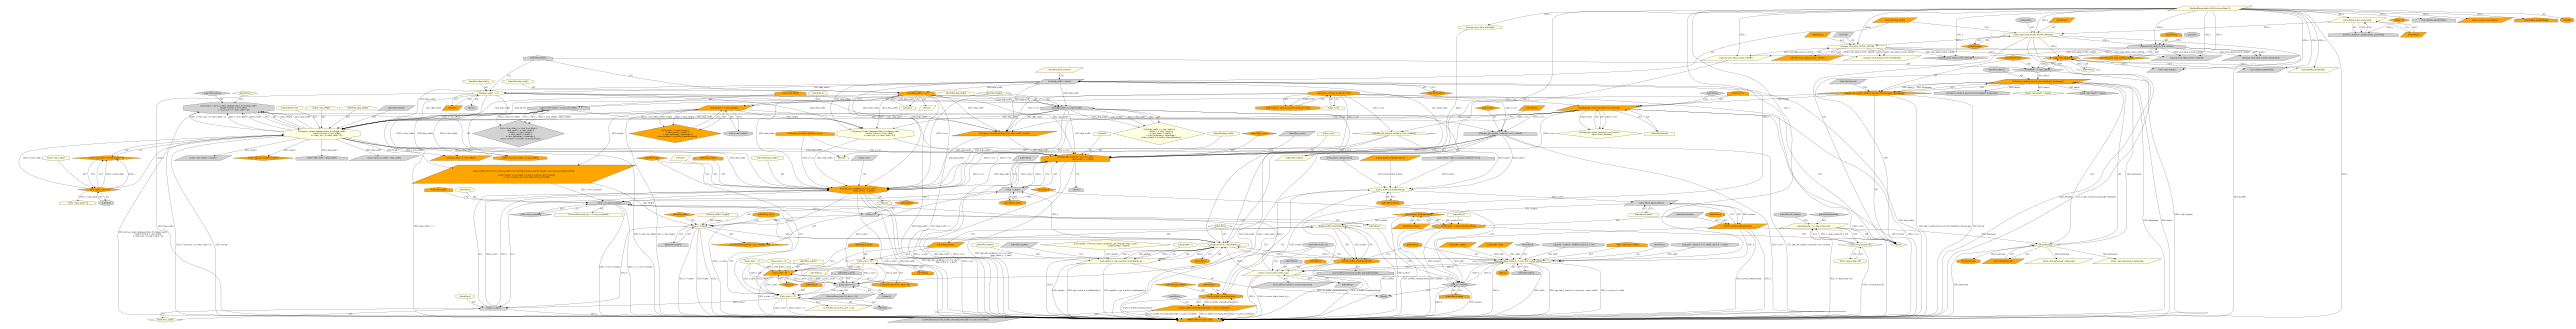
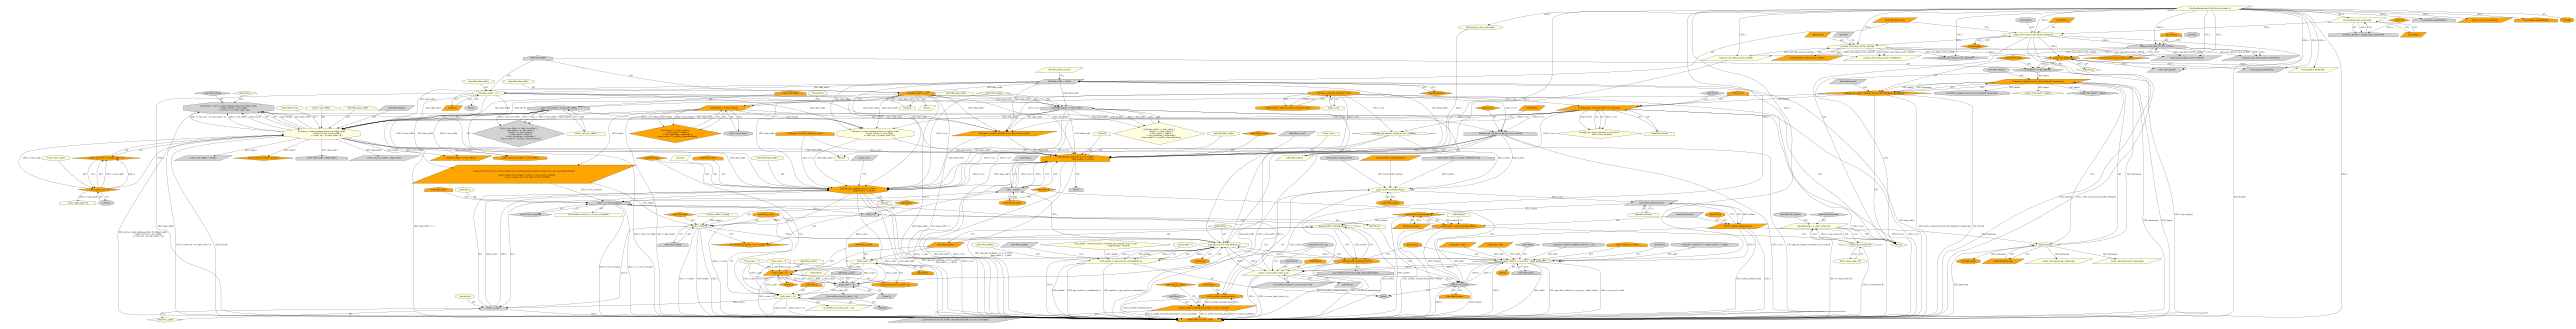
none -> (586, 134)
none -> (1245, 260)
(1197, 290) -> (1189, 295)
